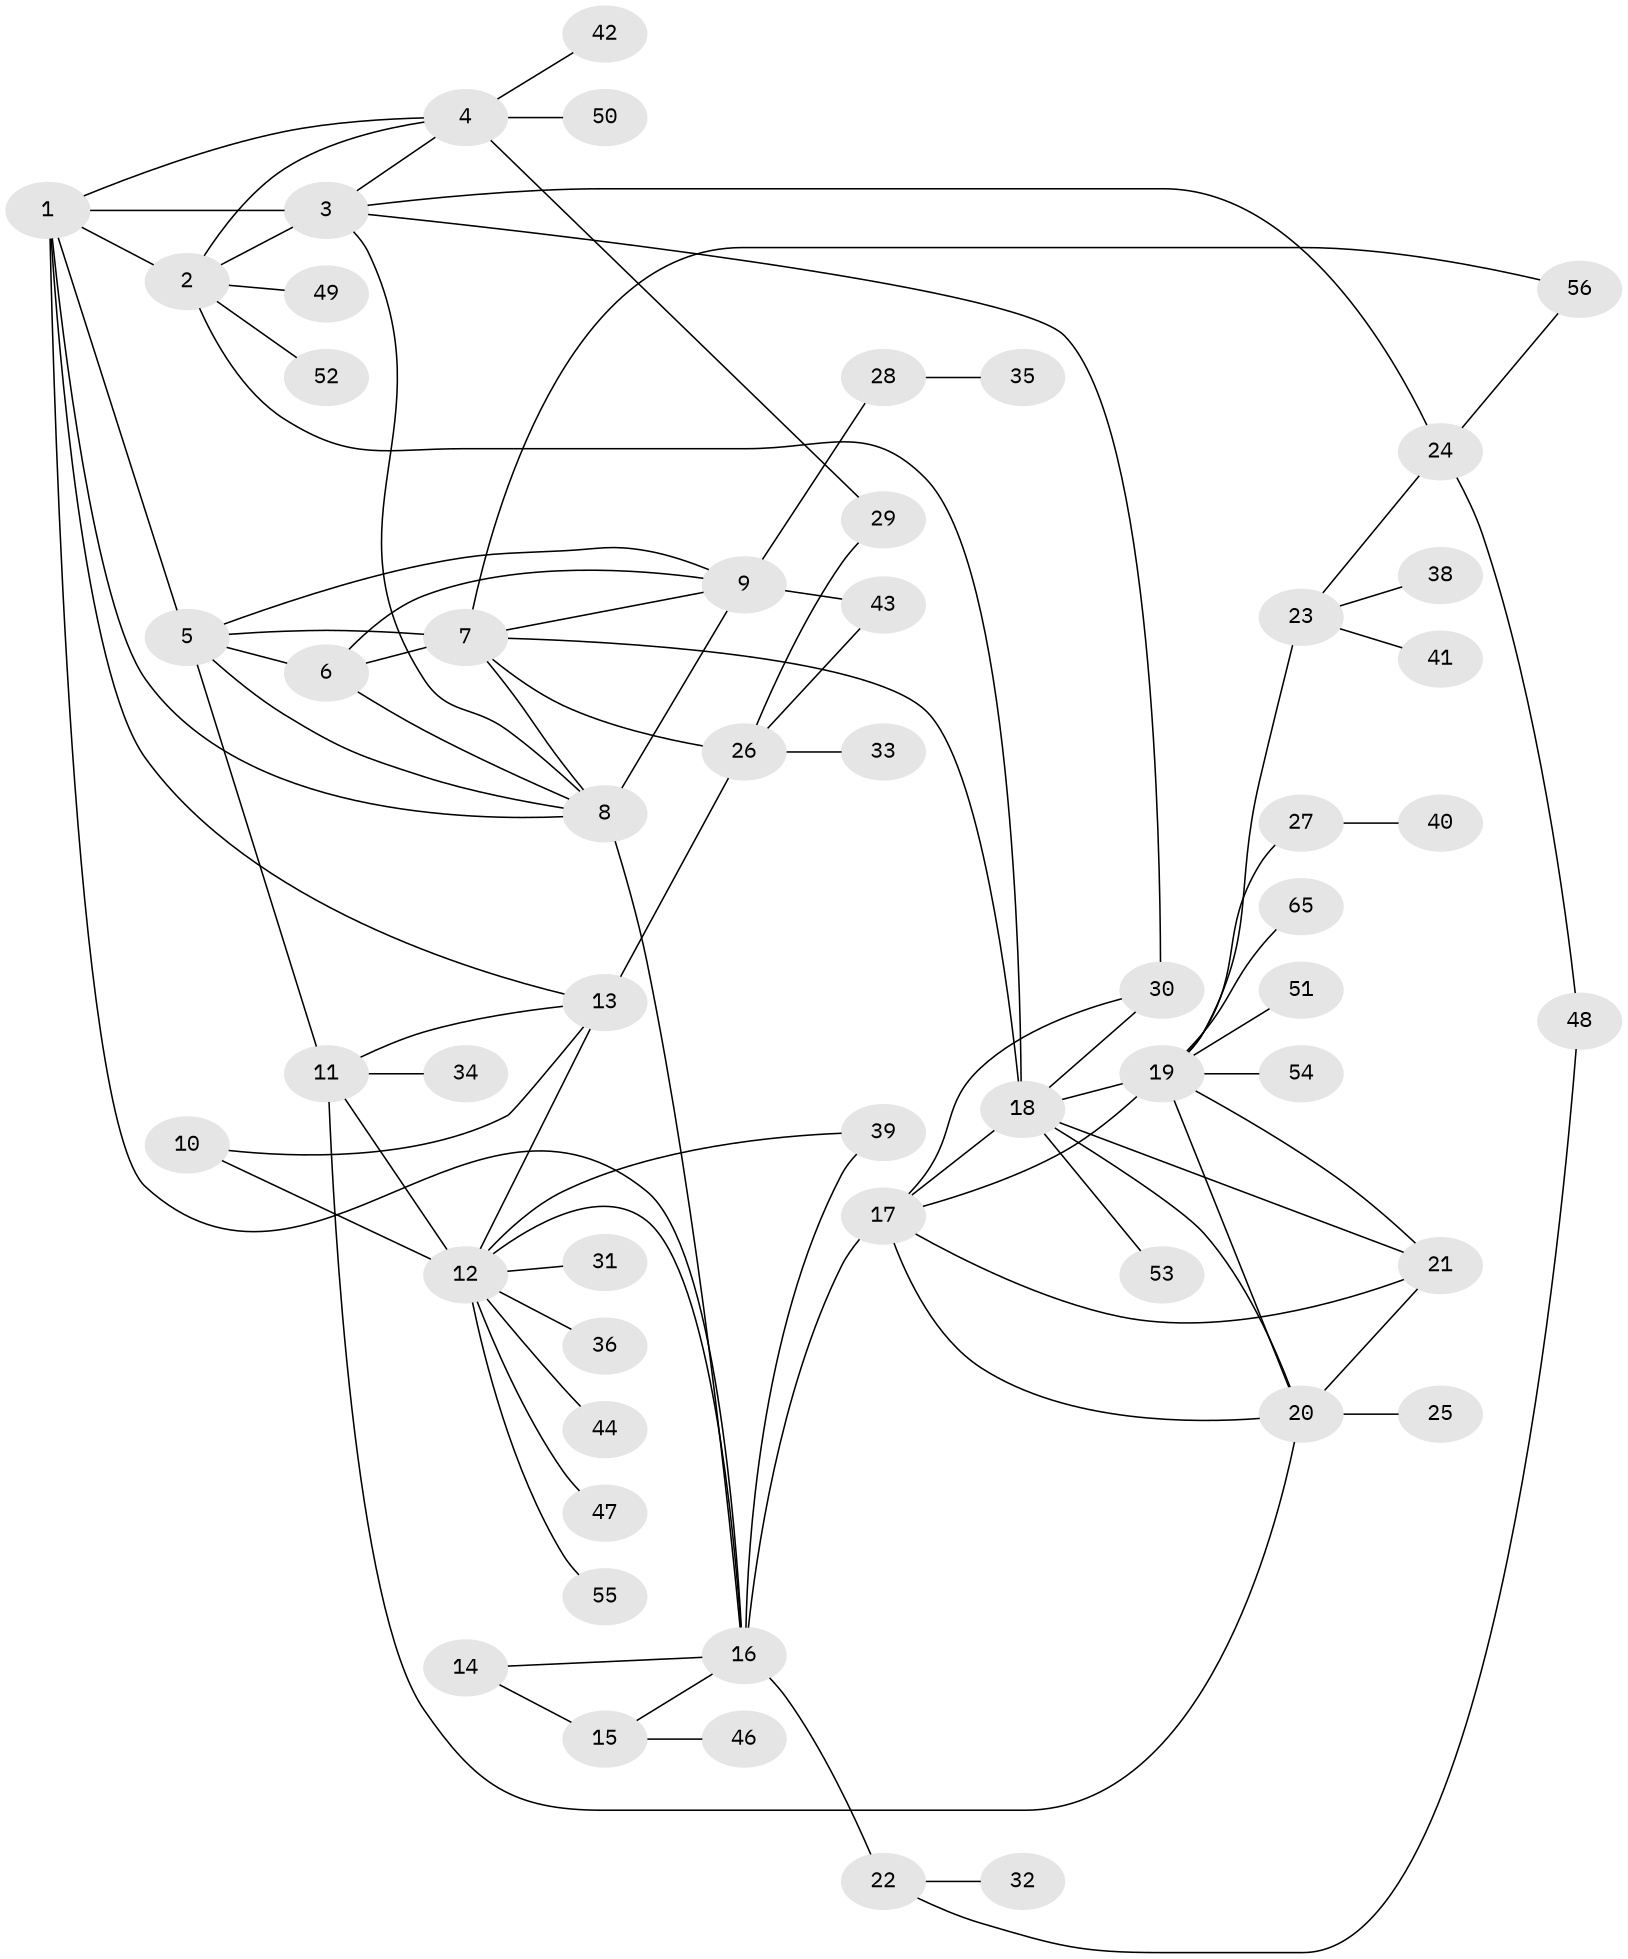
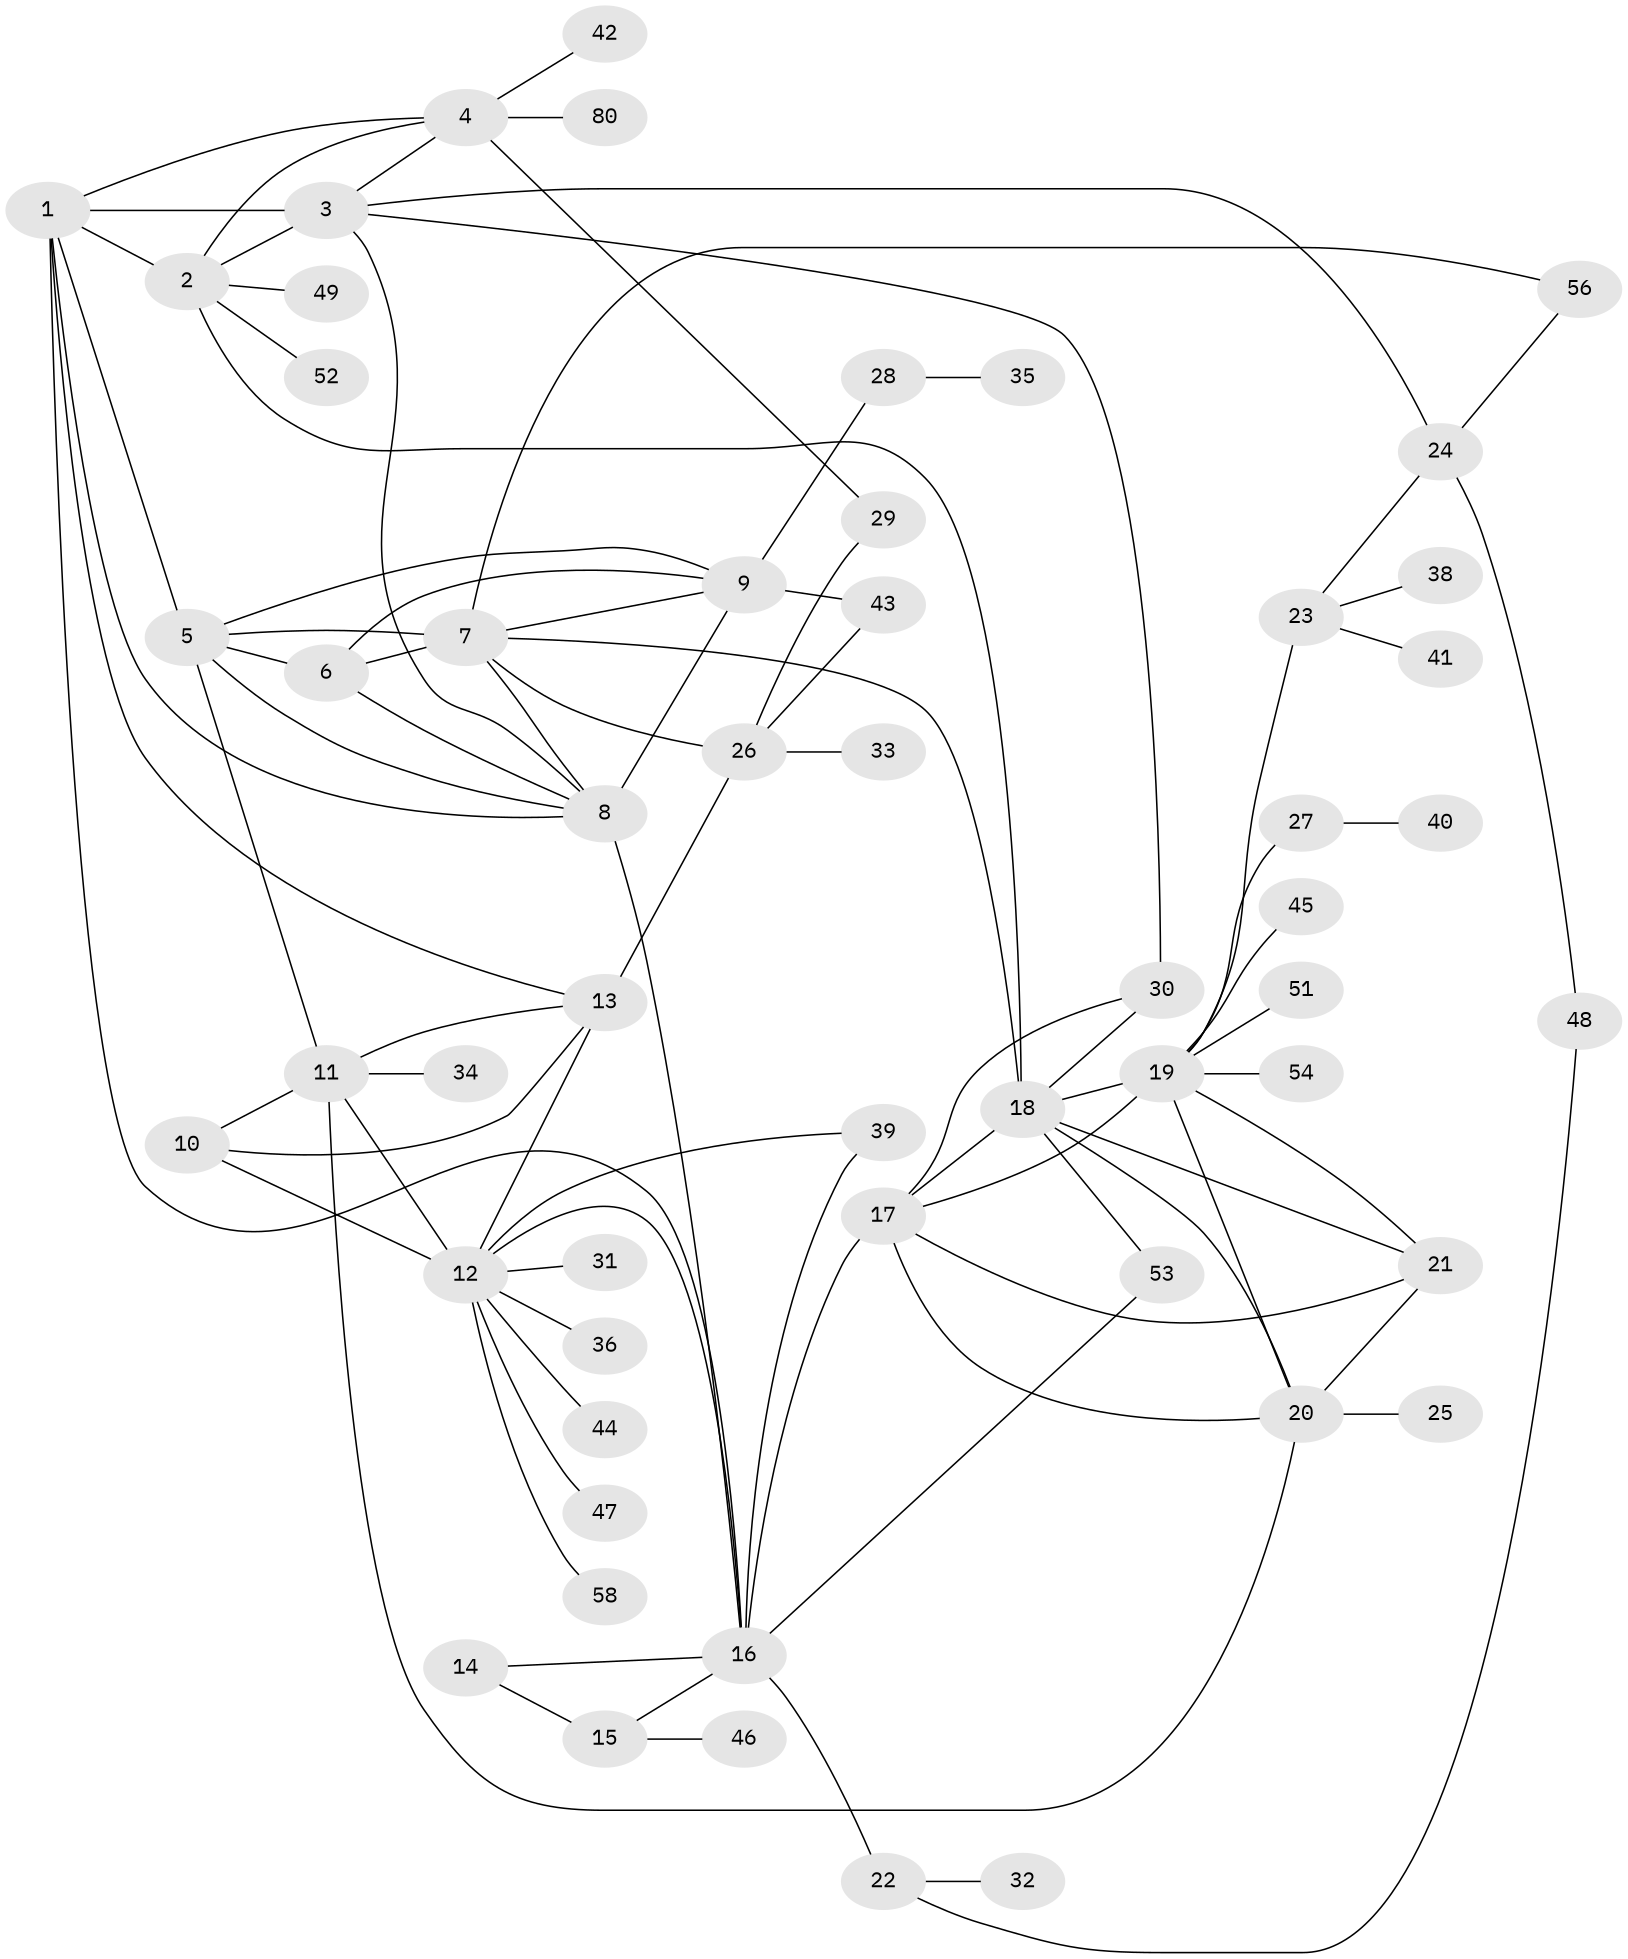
(605, 118) -> (605, 118)
(1301, 907) -> (1301, 907)
none -> (257, 1109)
none -> (953, 1465)
(605, 1597) -> (605, 1597)
